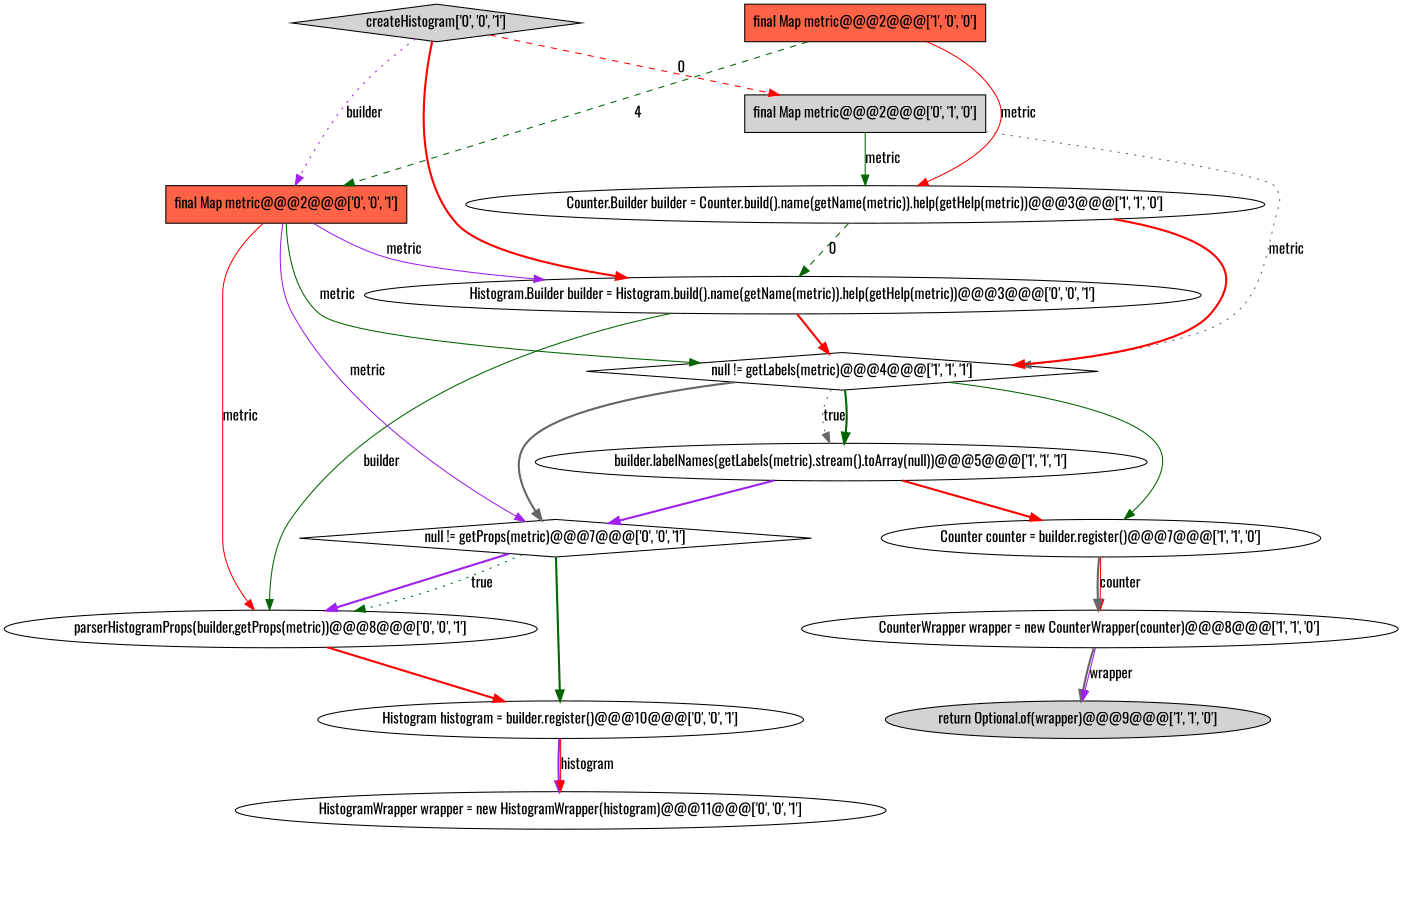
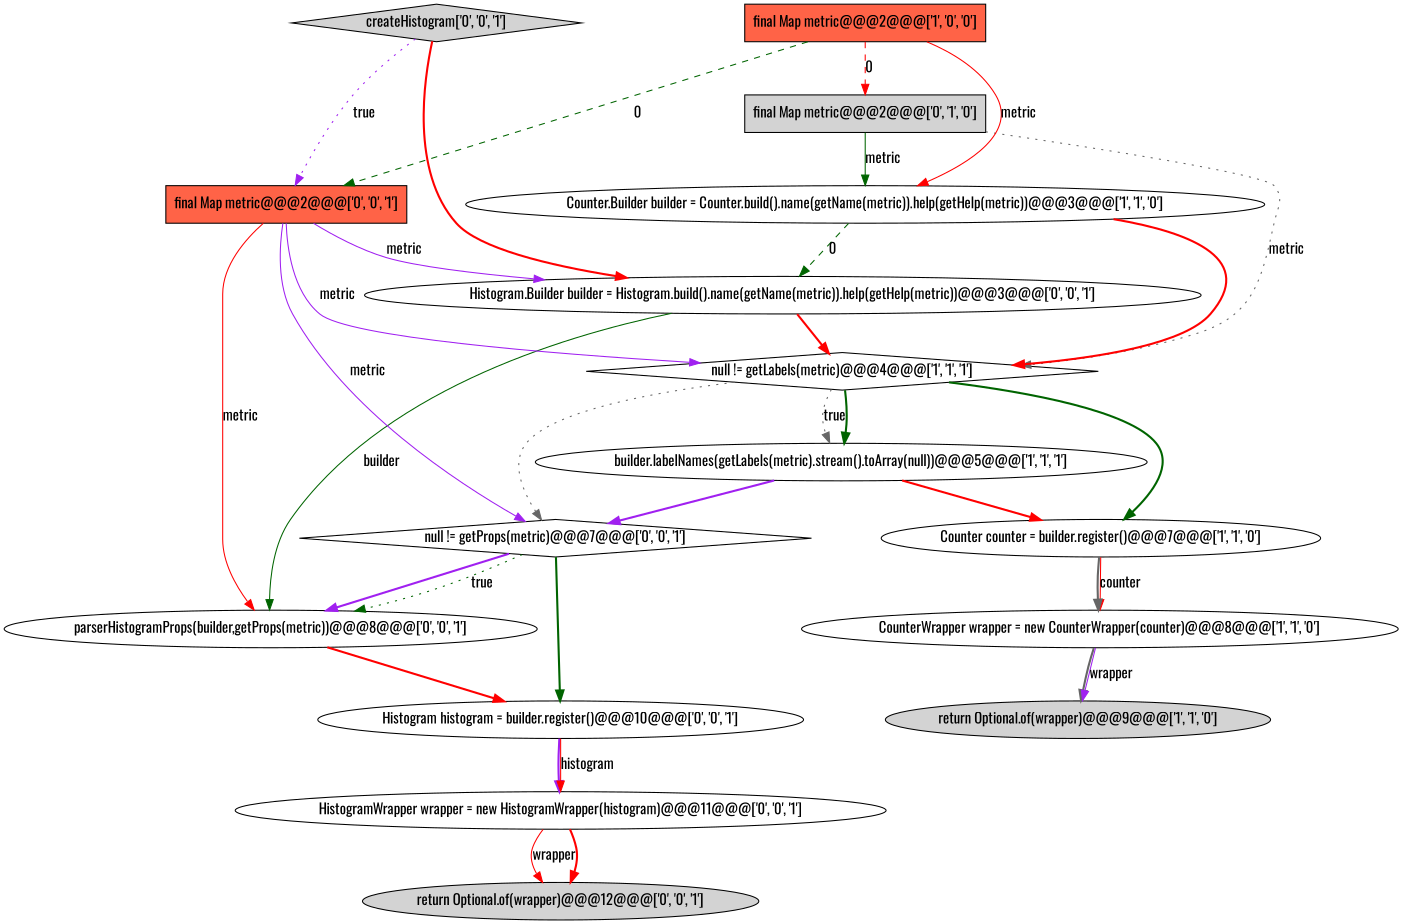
(629, 64) -> (865, 63)
(365, 114) -> (365, 114)
(638, 114) -> (638, 114)
(453, 343) -> (453, 343)
(591, 410) -> (591, 410)
(1096, 411) -> (1096, 411)
none -> (561, 901)
